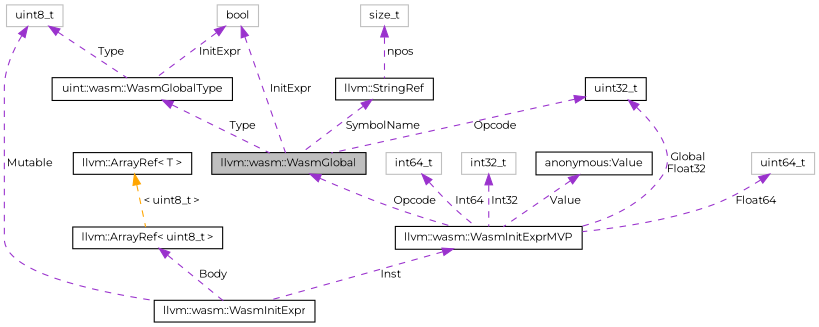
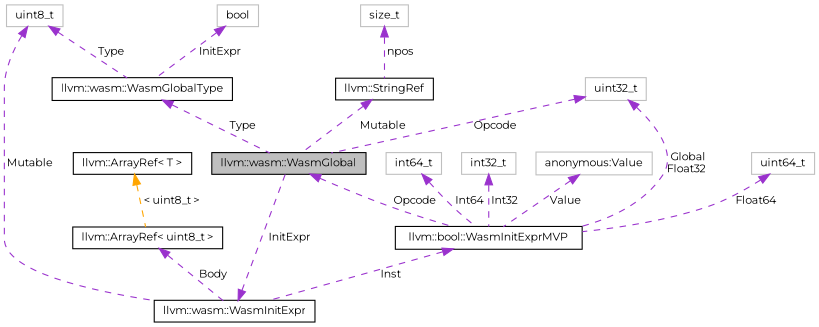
(142, 89) -> (142, 89)
(616, 89) -> (616, 89)
(265, 95) -> (264, 232)
(382, 126) -> (382, 126)
(594, 163) -> (594, 163)
(489, 238) -> (489, 238)
